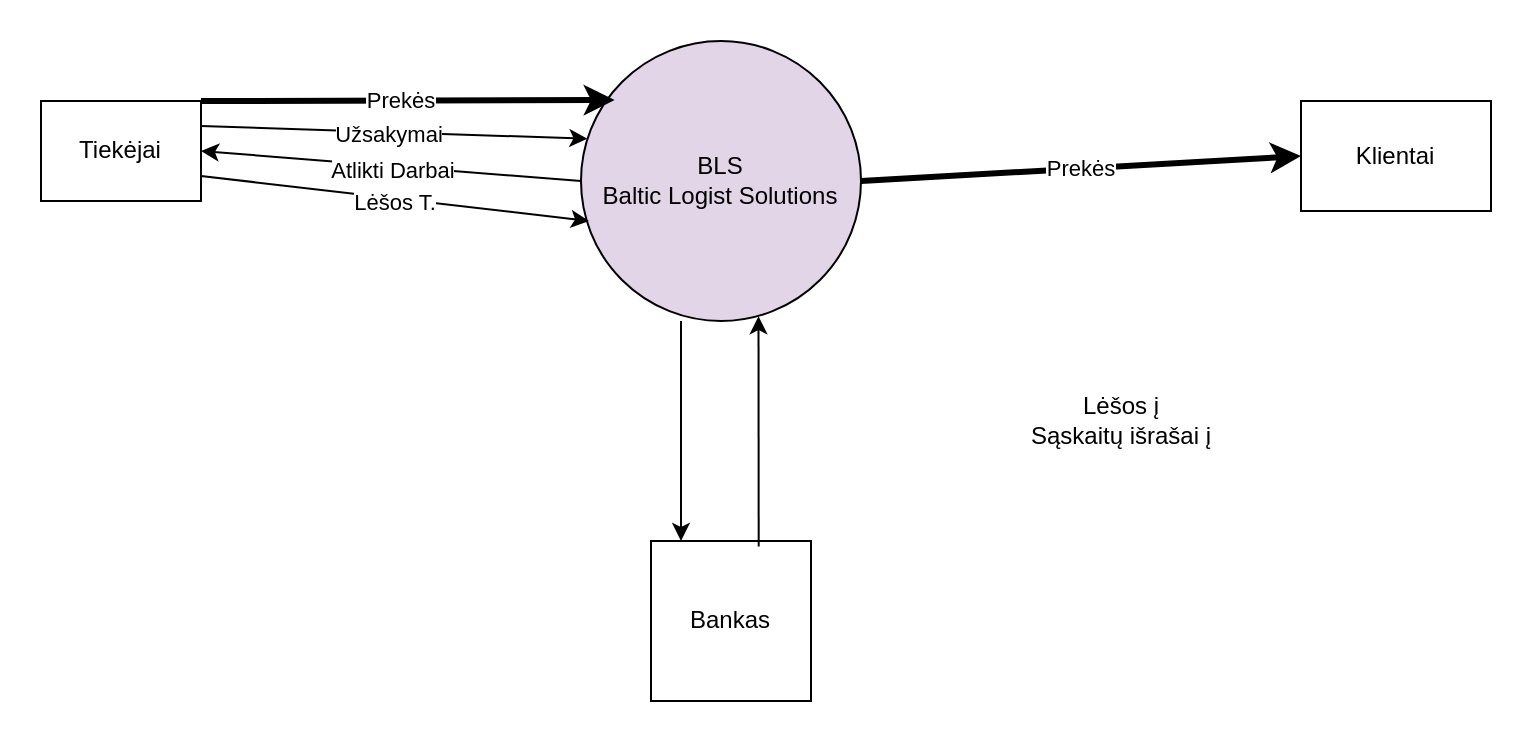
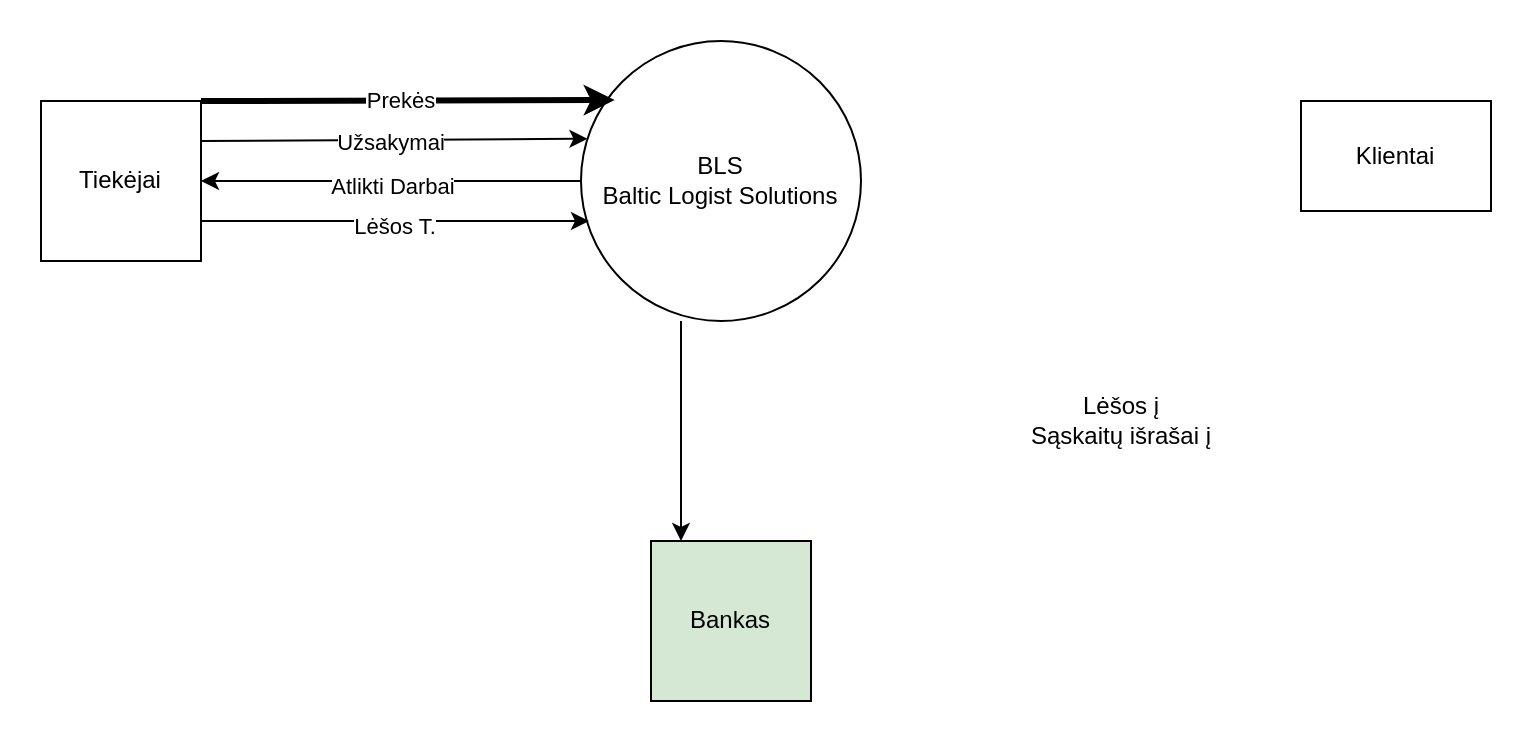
(121, 151) -> (121, 181)
(1071, 169) -> none
(721, 181) -> (721, 181)
(759, 438) -> none
(731, 621) -> (731, 621)
